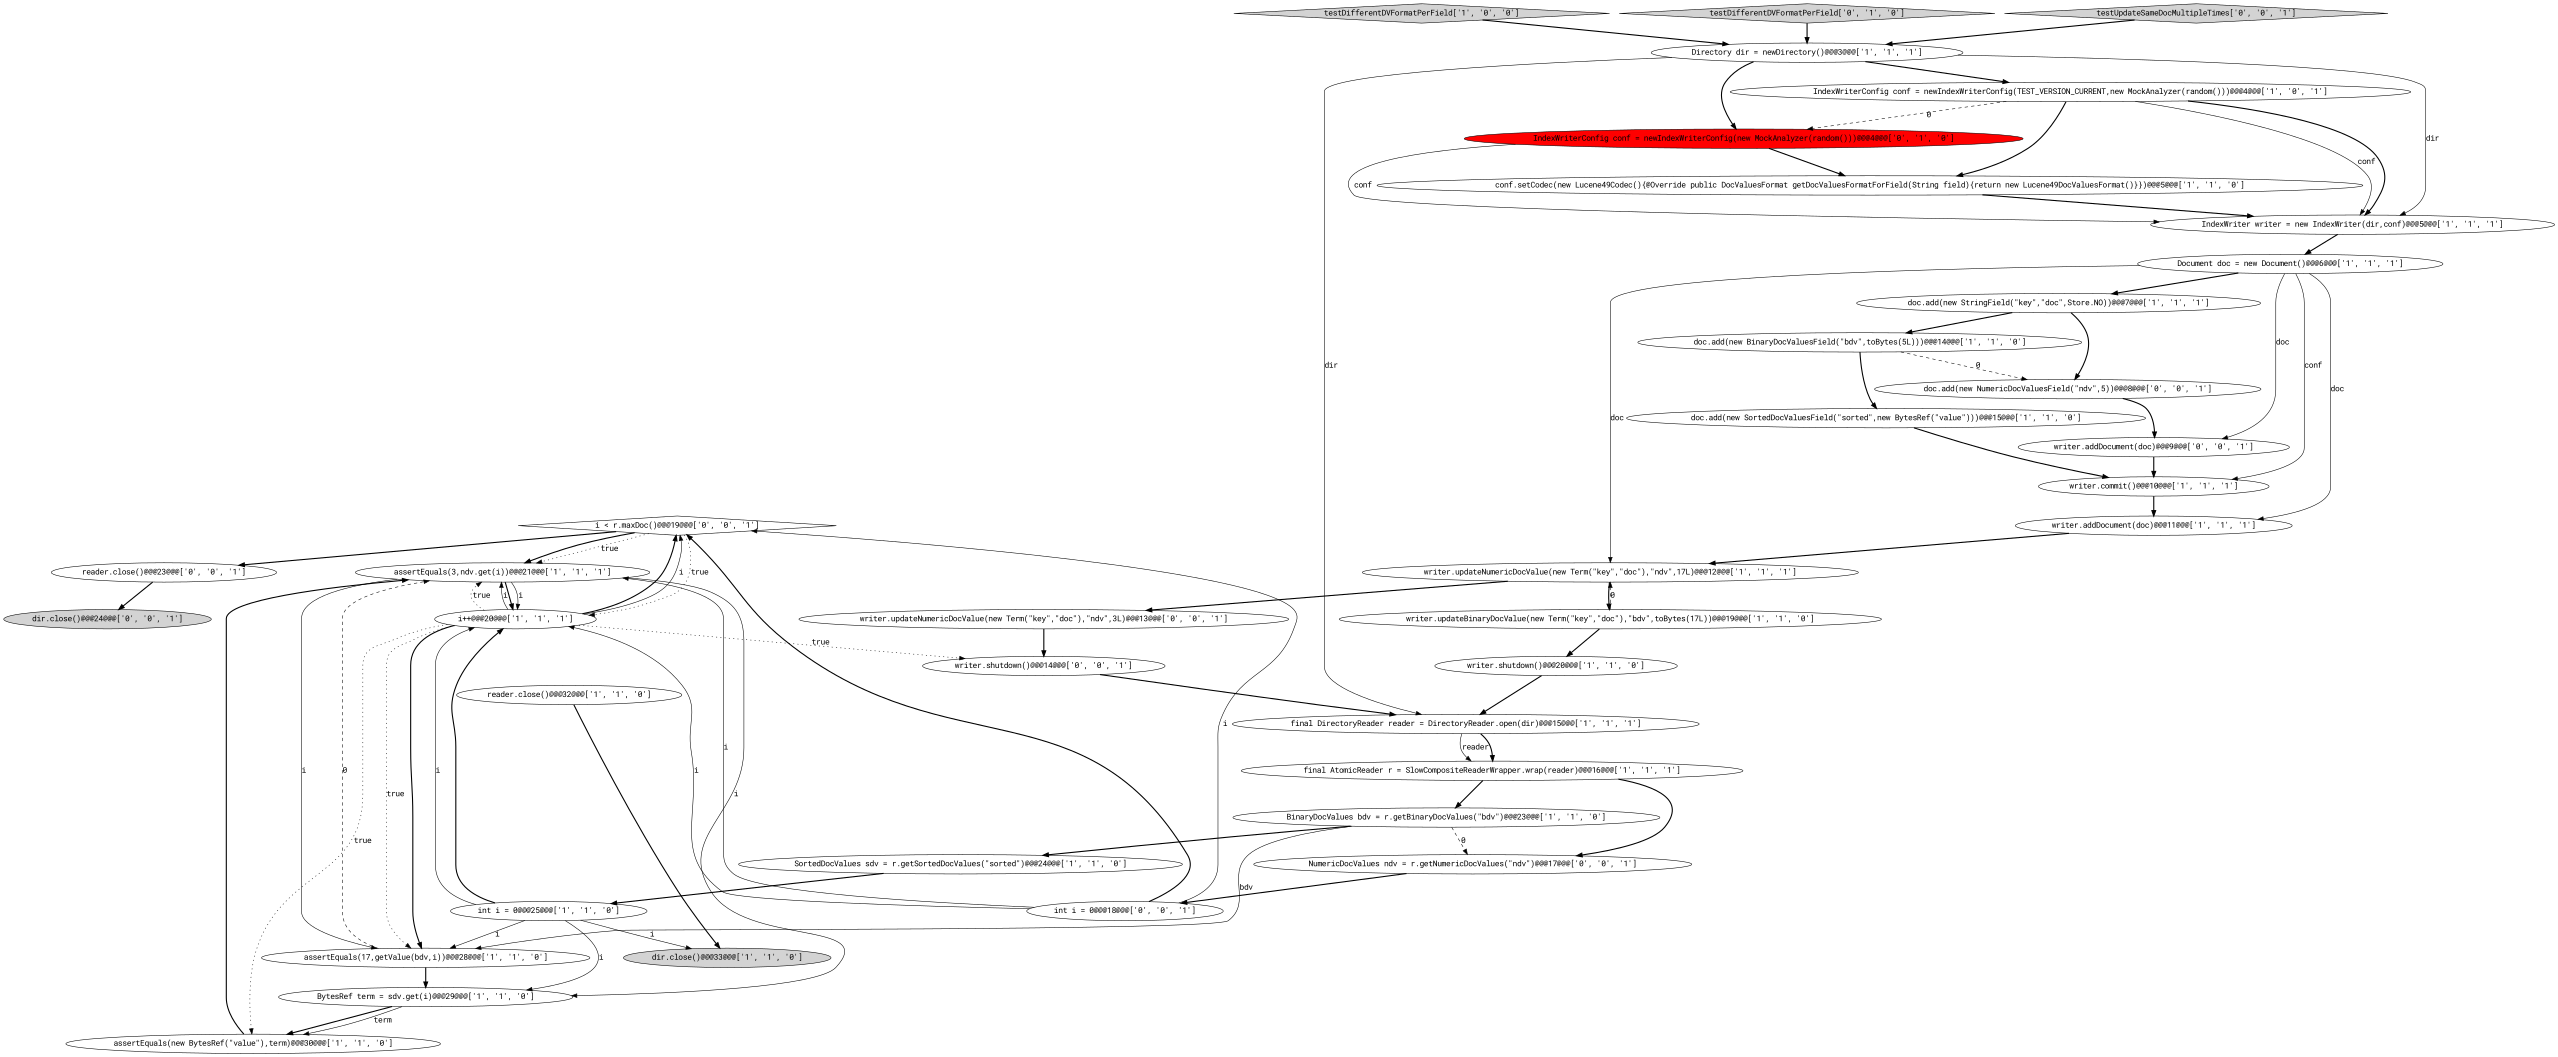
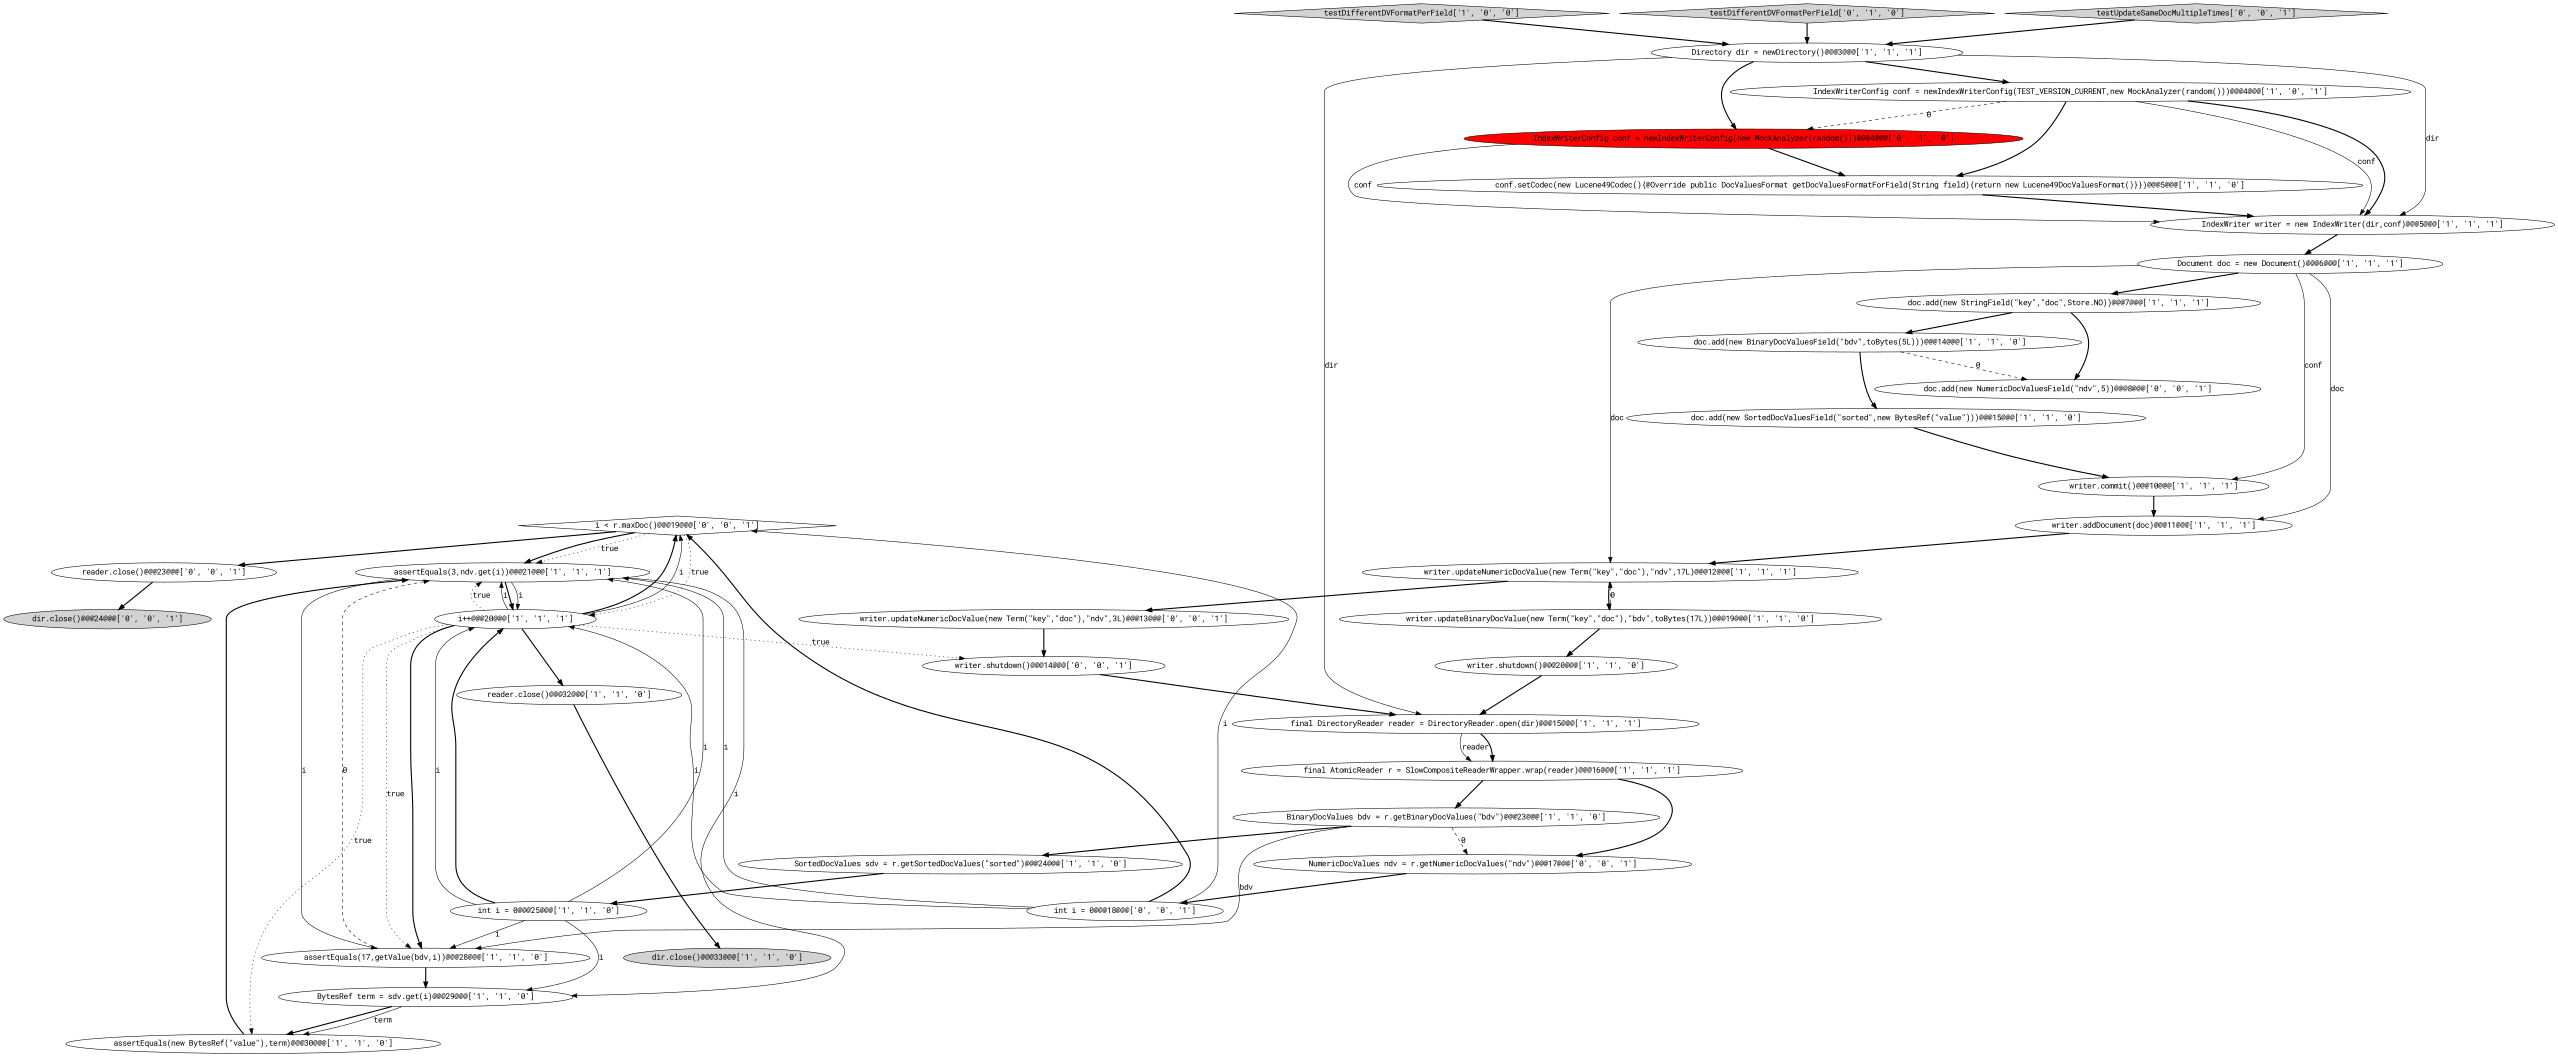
(2154, 447) -> none
none -> (541, 655)
(633, 934) -> (703, 739)
